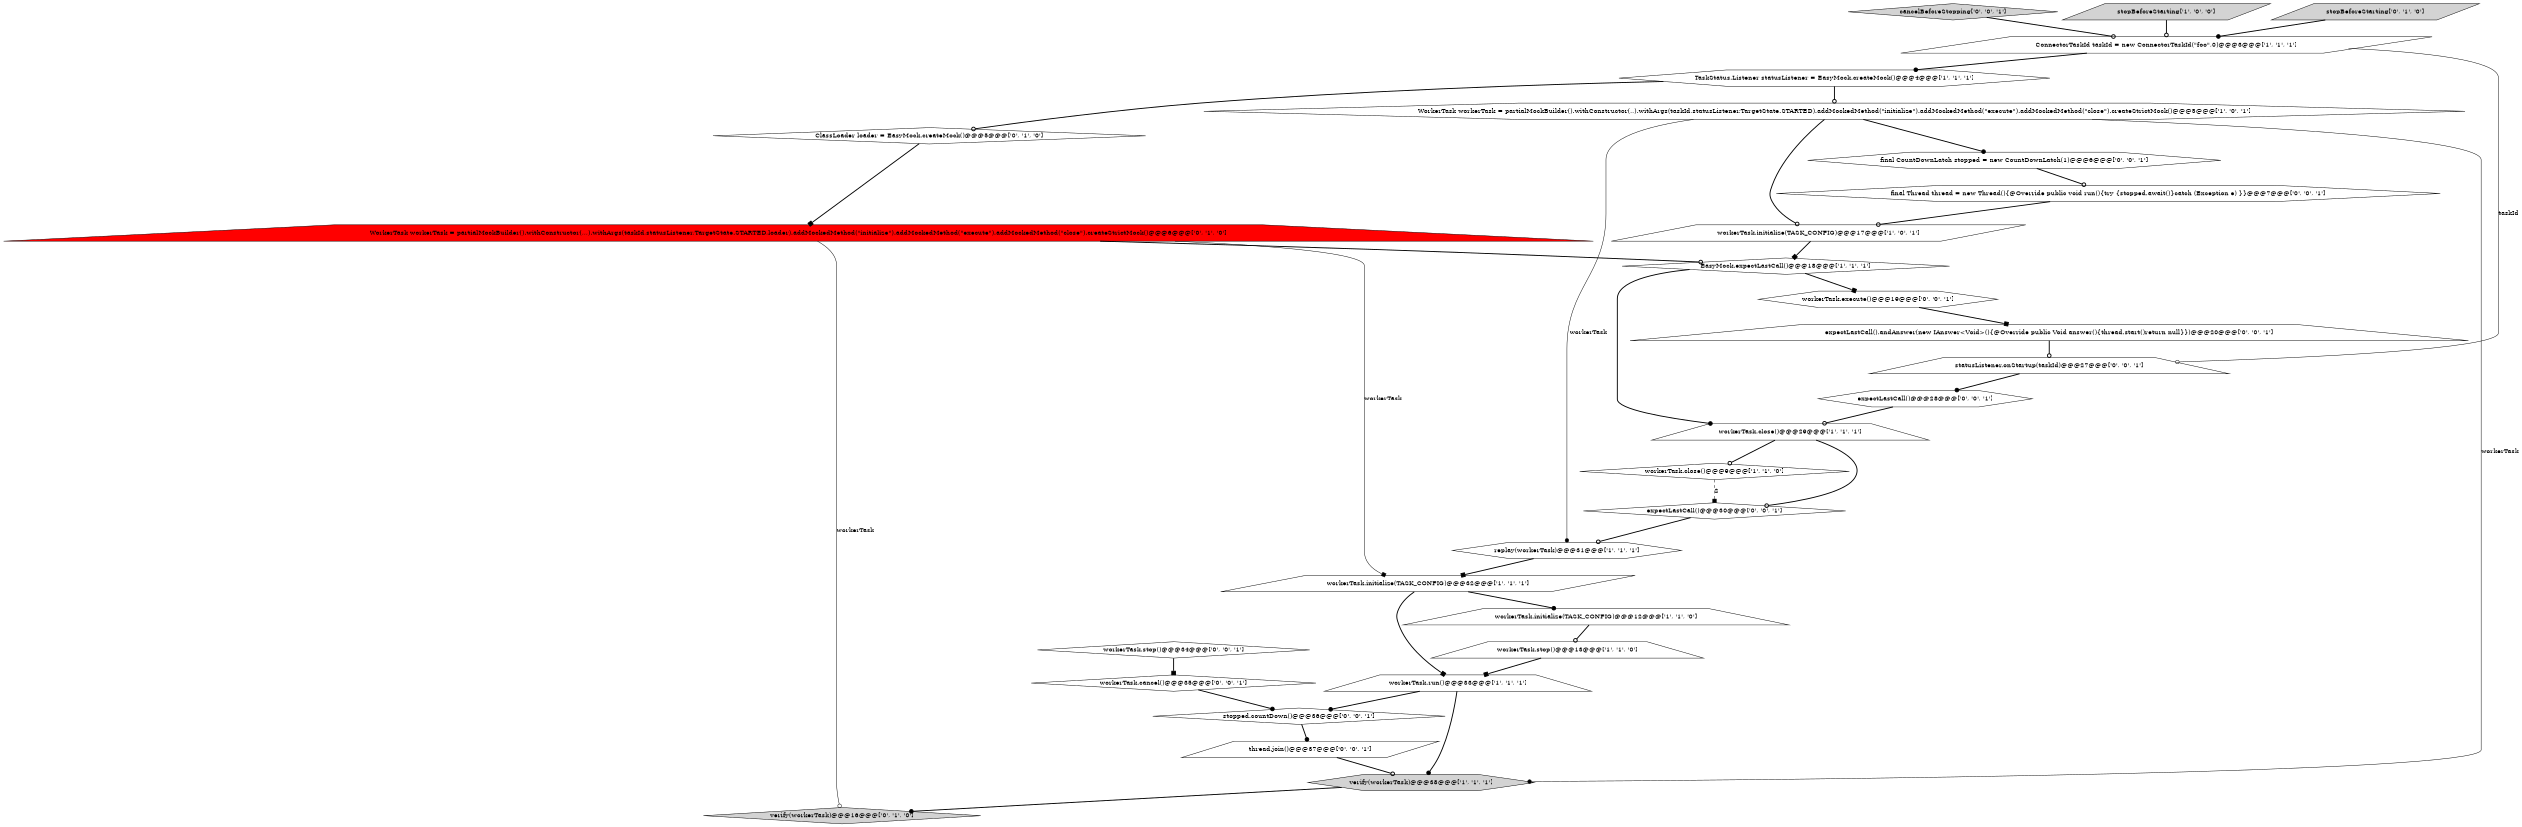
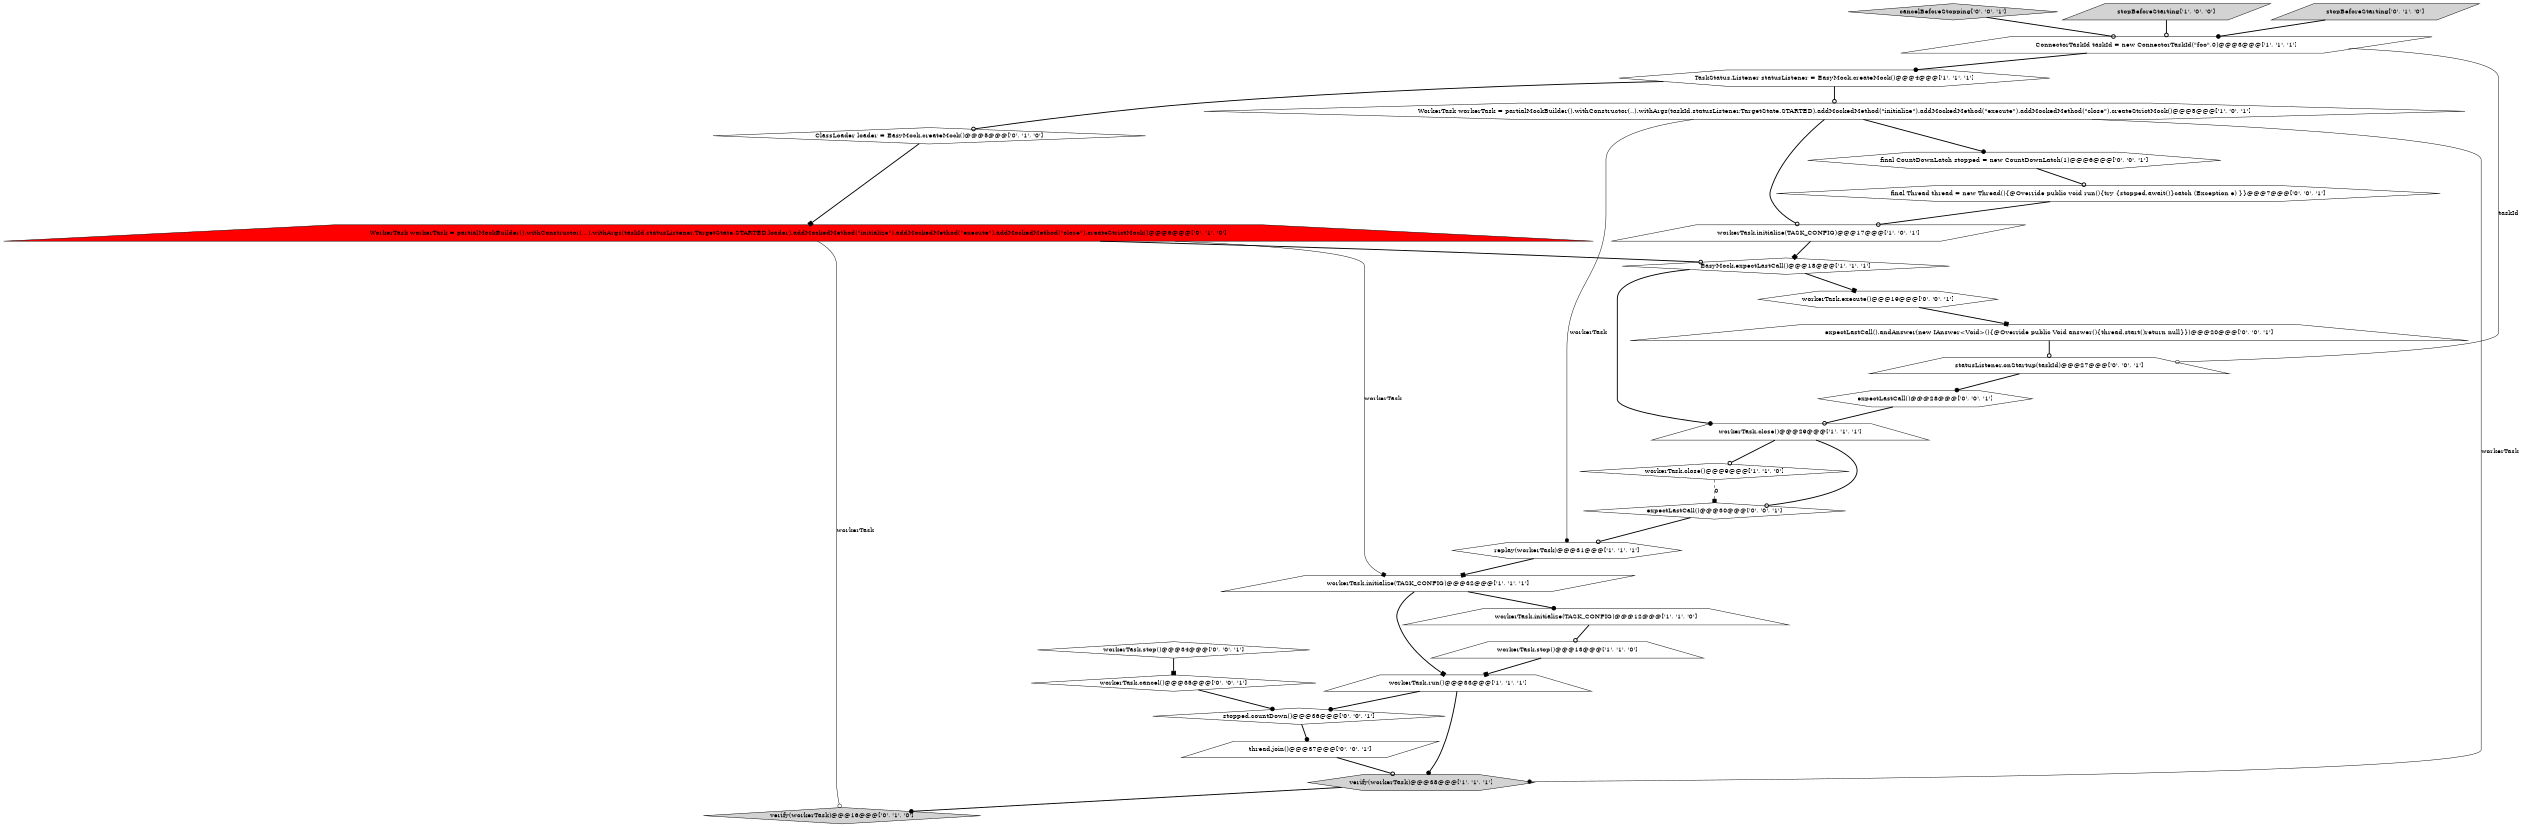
(1717, 491) -> (1717, 491)
